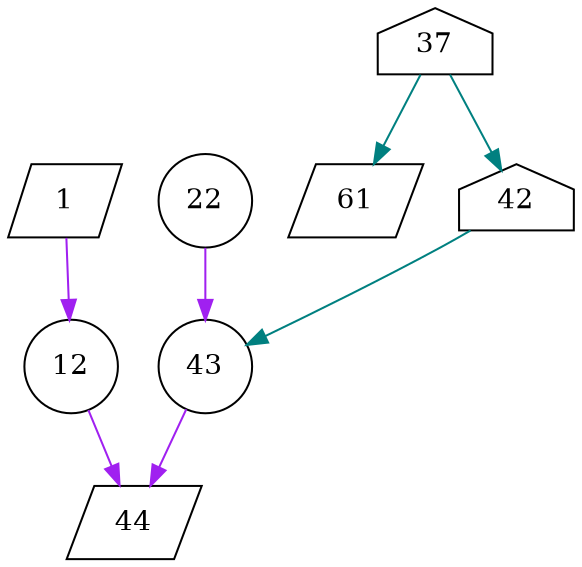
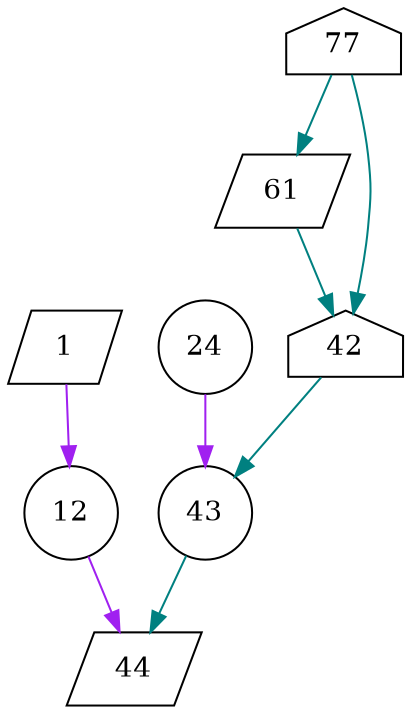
(435, 45) -> (344, 45)
(205, 201) -> (205, 347)
none -> (311, 262)
(173, 438) -> (173, 585)
